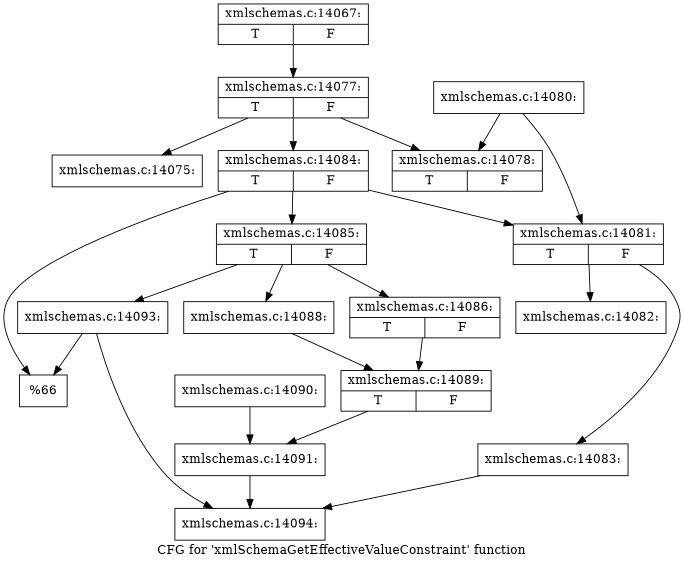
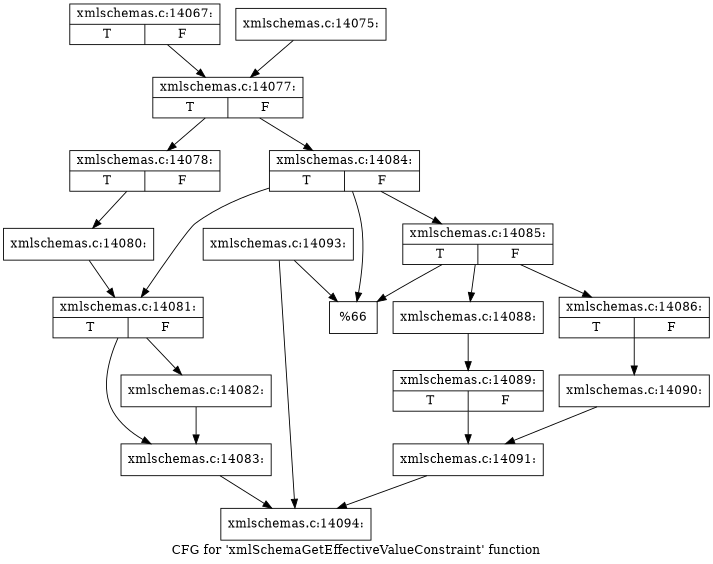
(492, 128) -> (113, 206)
(209, 135) -> (275, 56)
(190, 282) -> (413, 281)
(421, 350) -> (634, 352)
none -> (196, 421)
